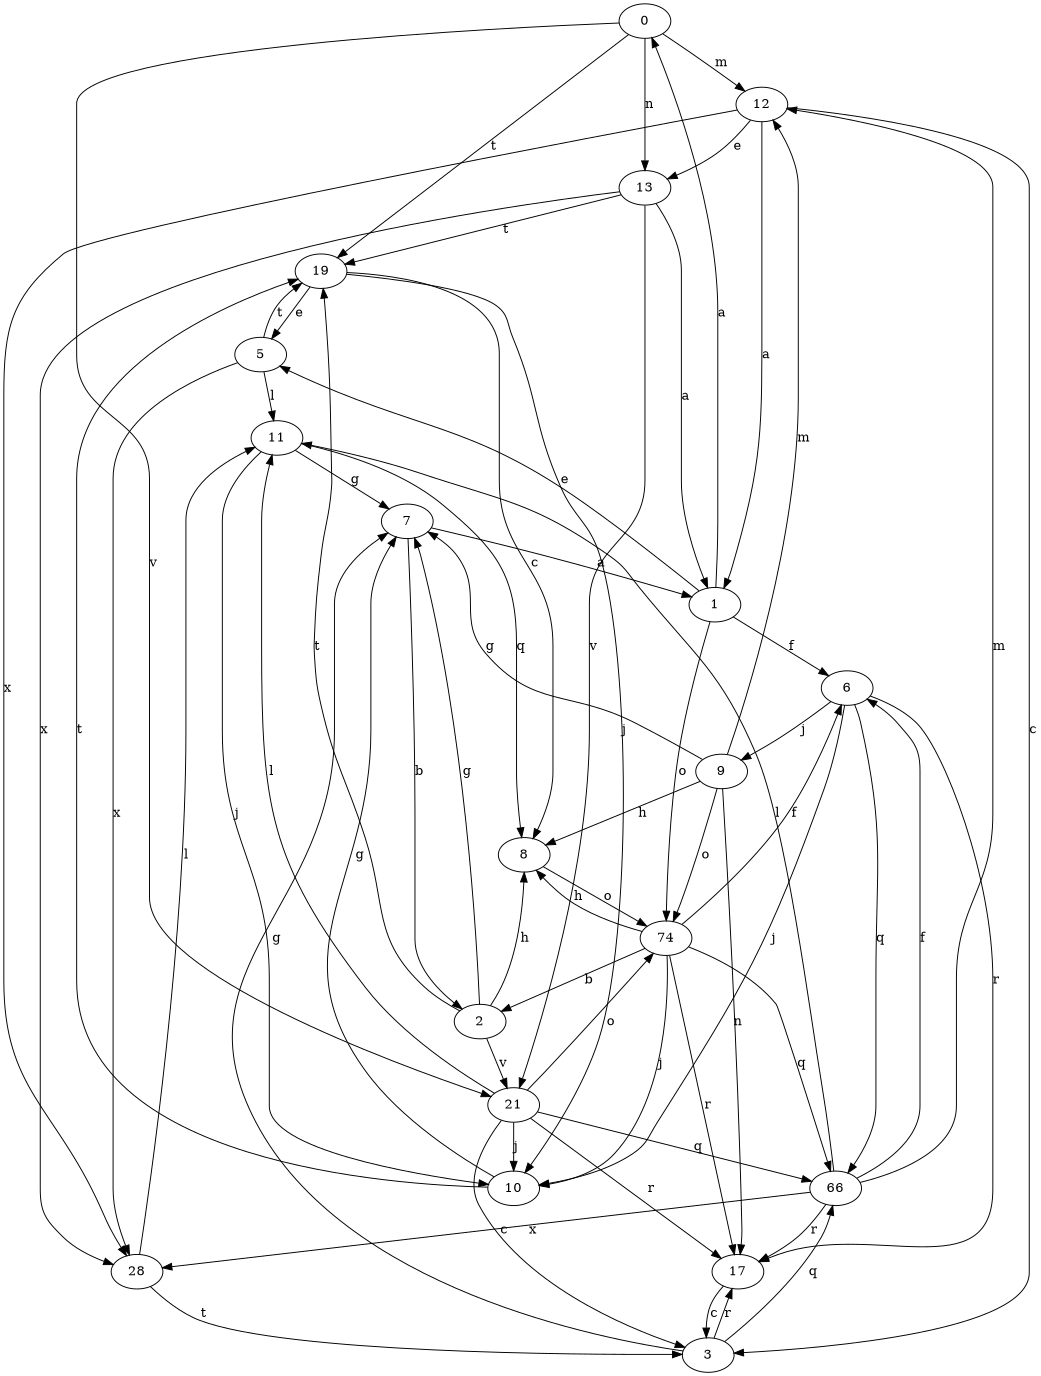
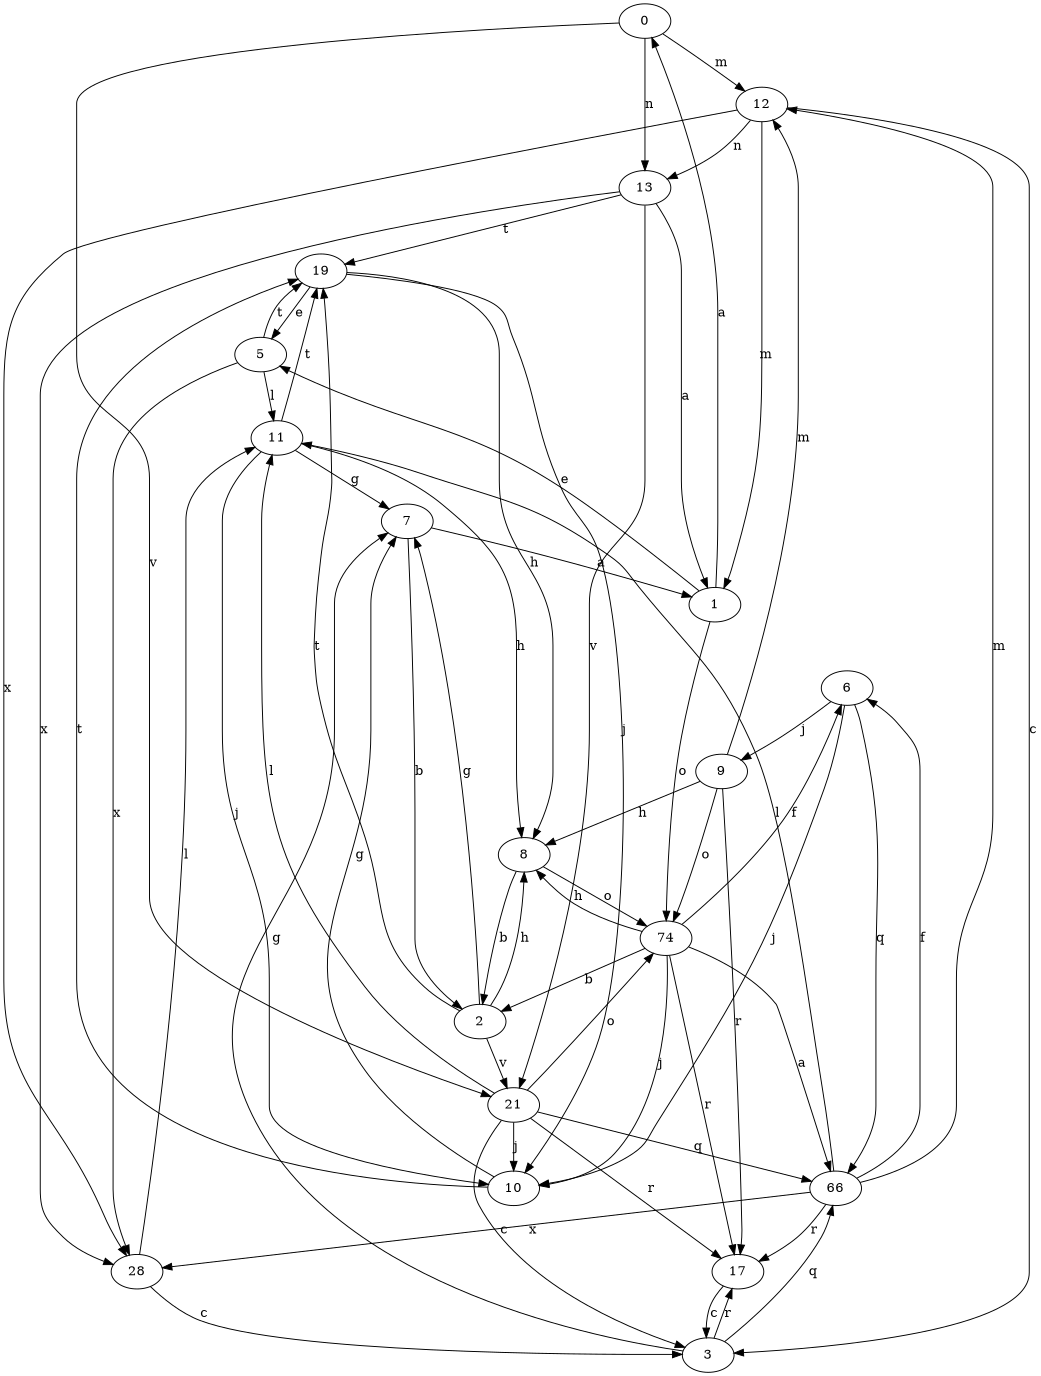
(487, 143) -> (298, 360)
(738, 146) -> (738, 146)
(766, 355) -> (766, 355)
(535, 563) -> (535, 563)
(777, 644) -> none
(521, 646) -> (521, 646)
(530, 688) -> none
none -> (497, 932)
(738, 1022) -> (738, 1022)
(993, 1052) -> none
(802, 1063) -> (802, 1063)
(204, 1313) -> (204, 1313)
